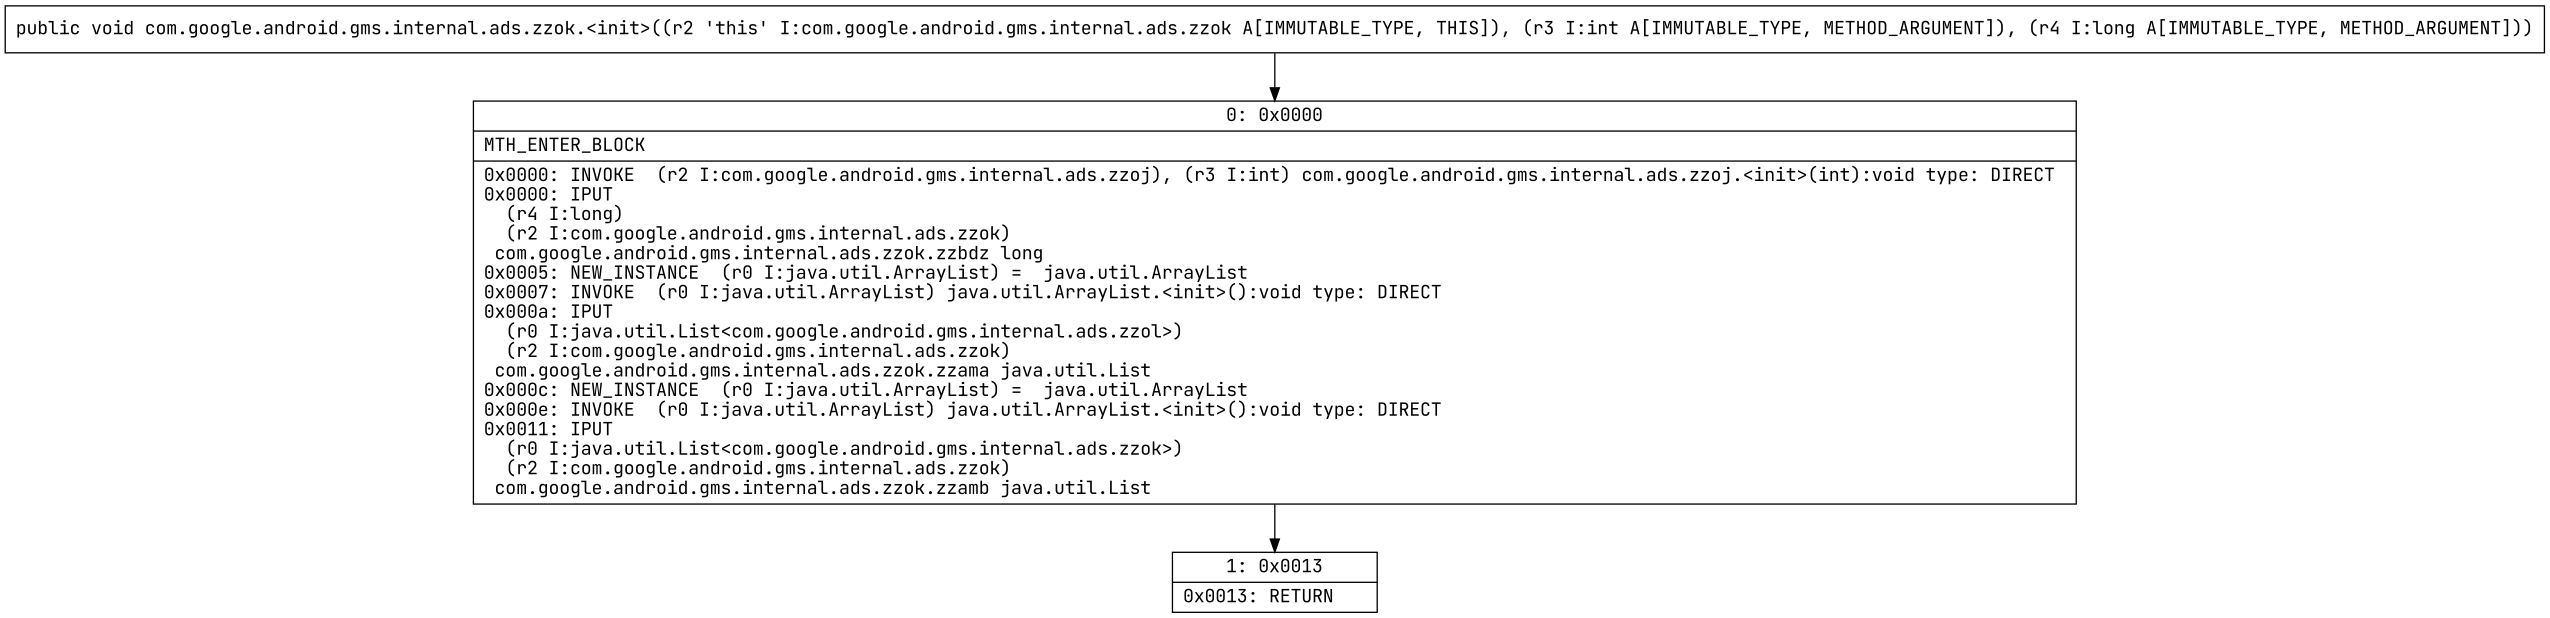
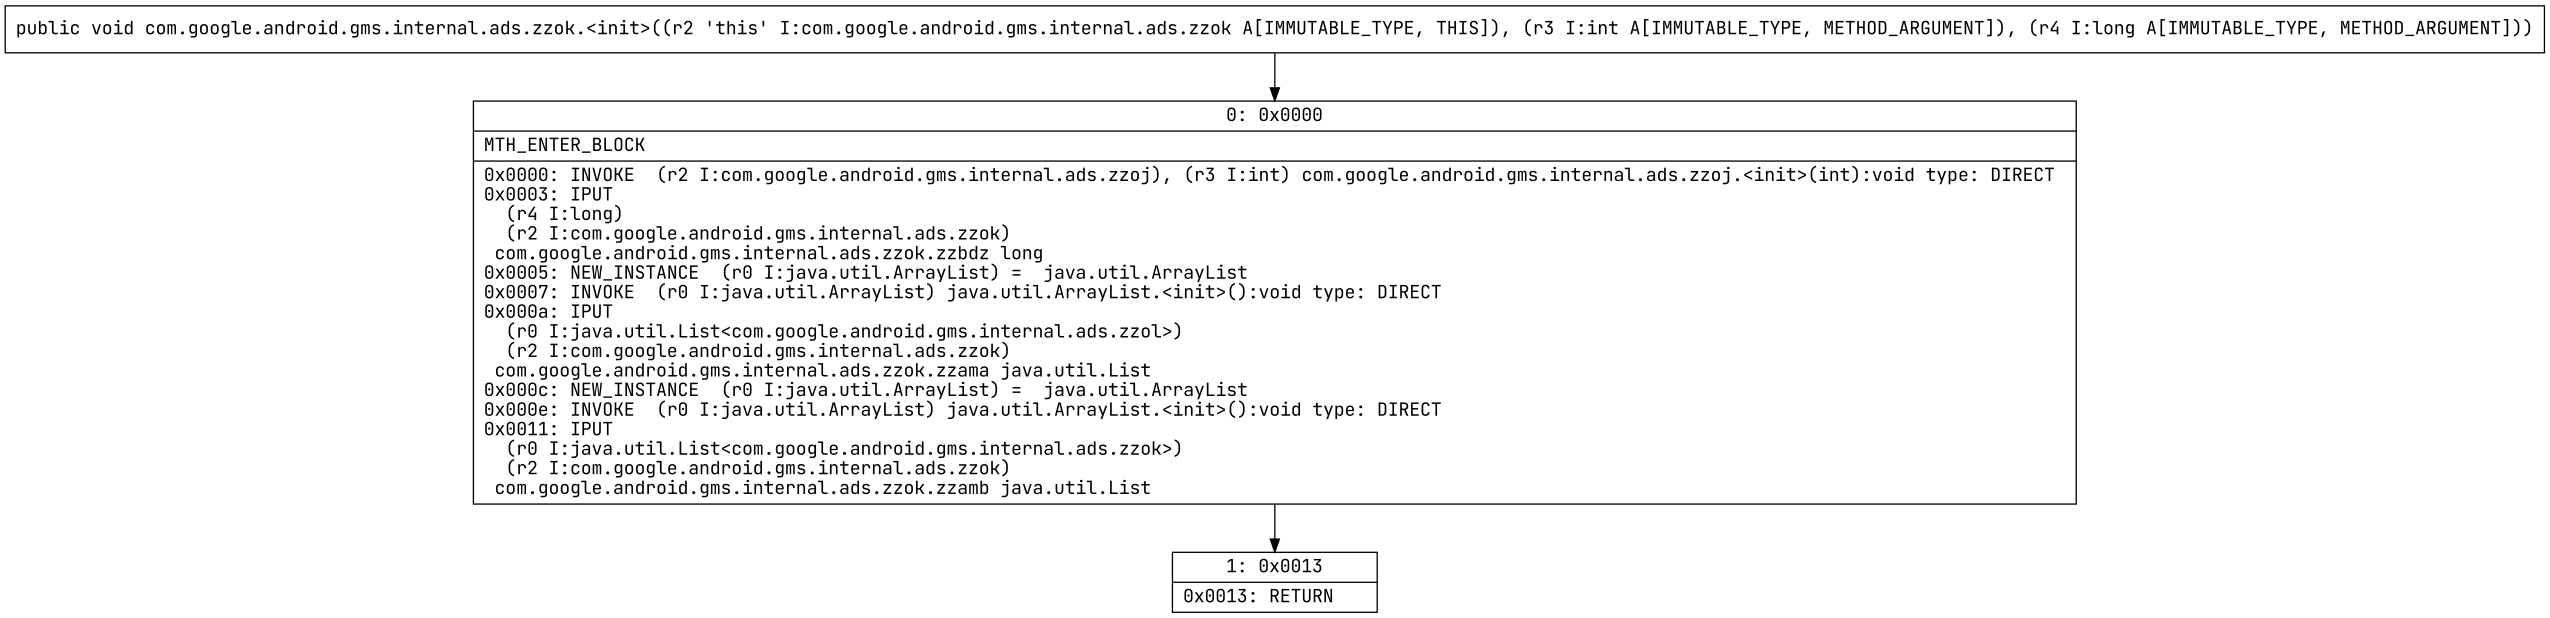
(559, 195) -> (559, 195)
